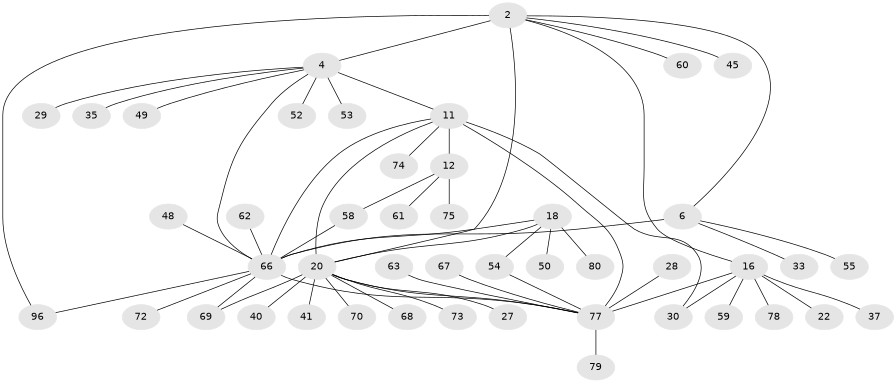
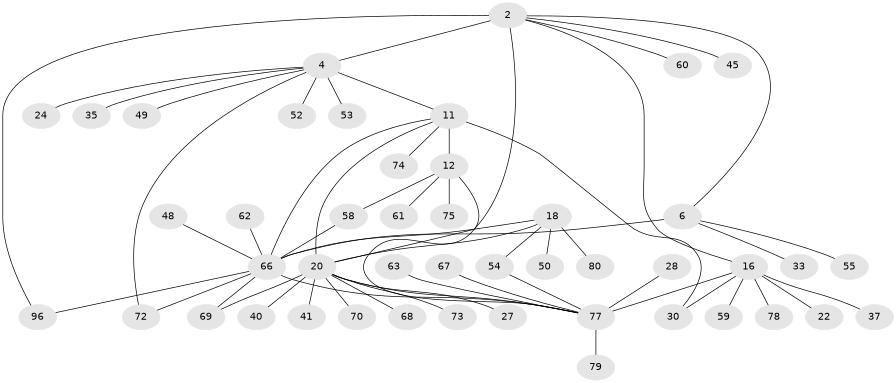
(41, 116) -> (41, 116)
(233, 160) -> (175, 158)
(572, 199) -> (367, 276)
